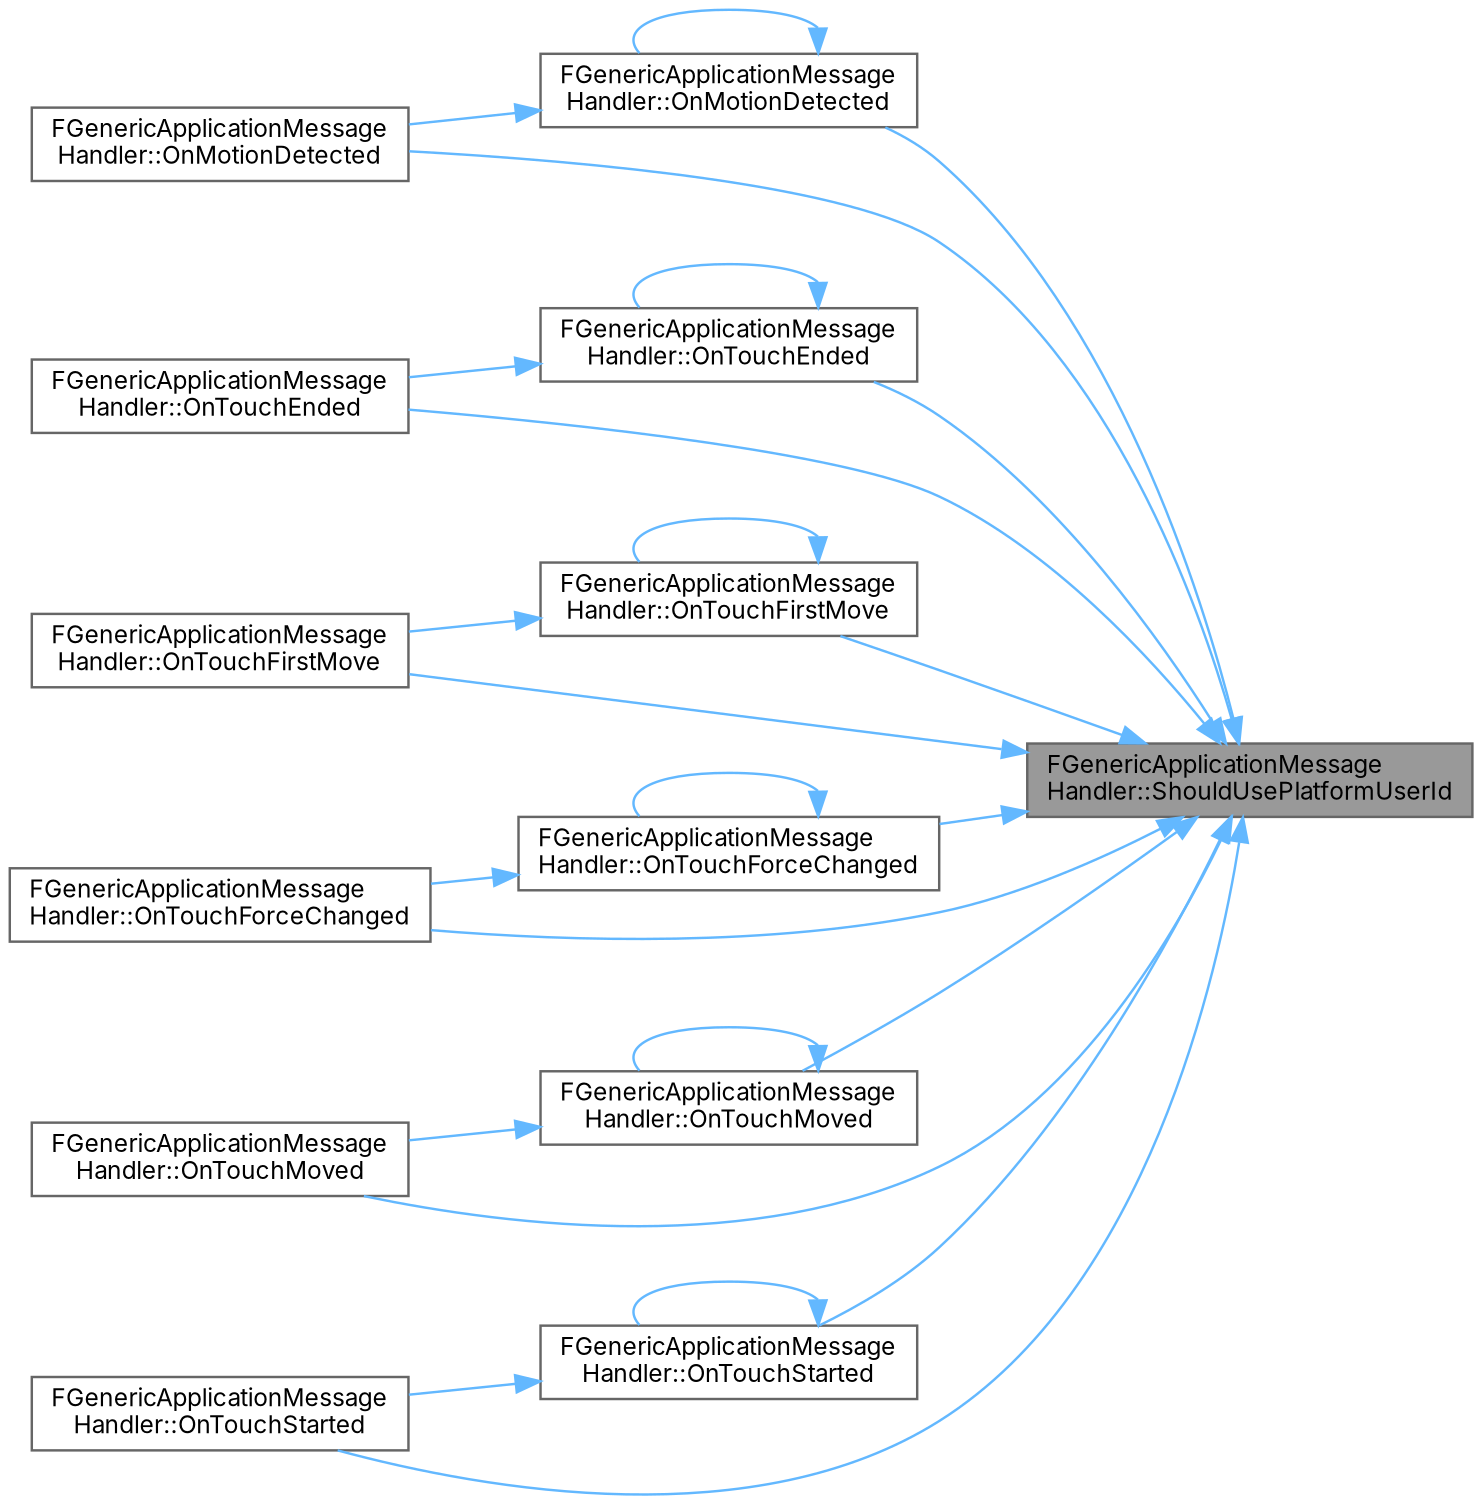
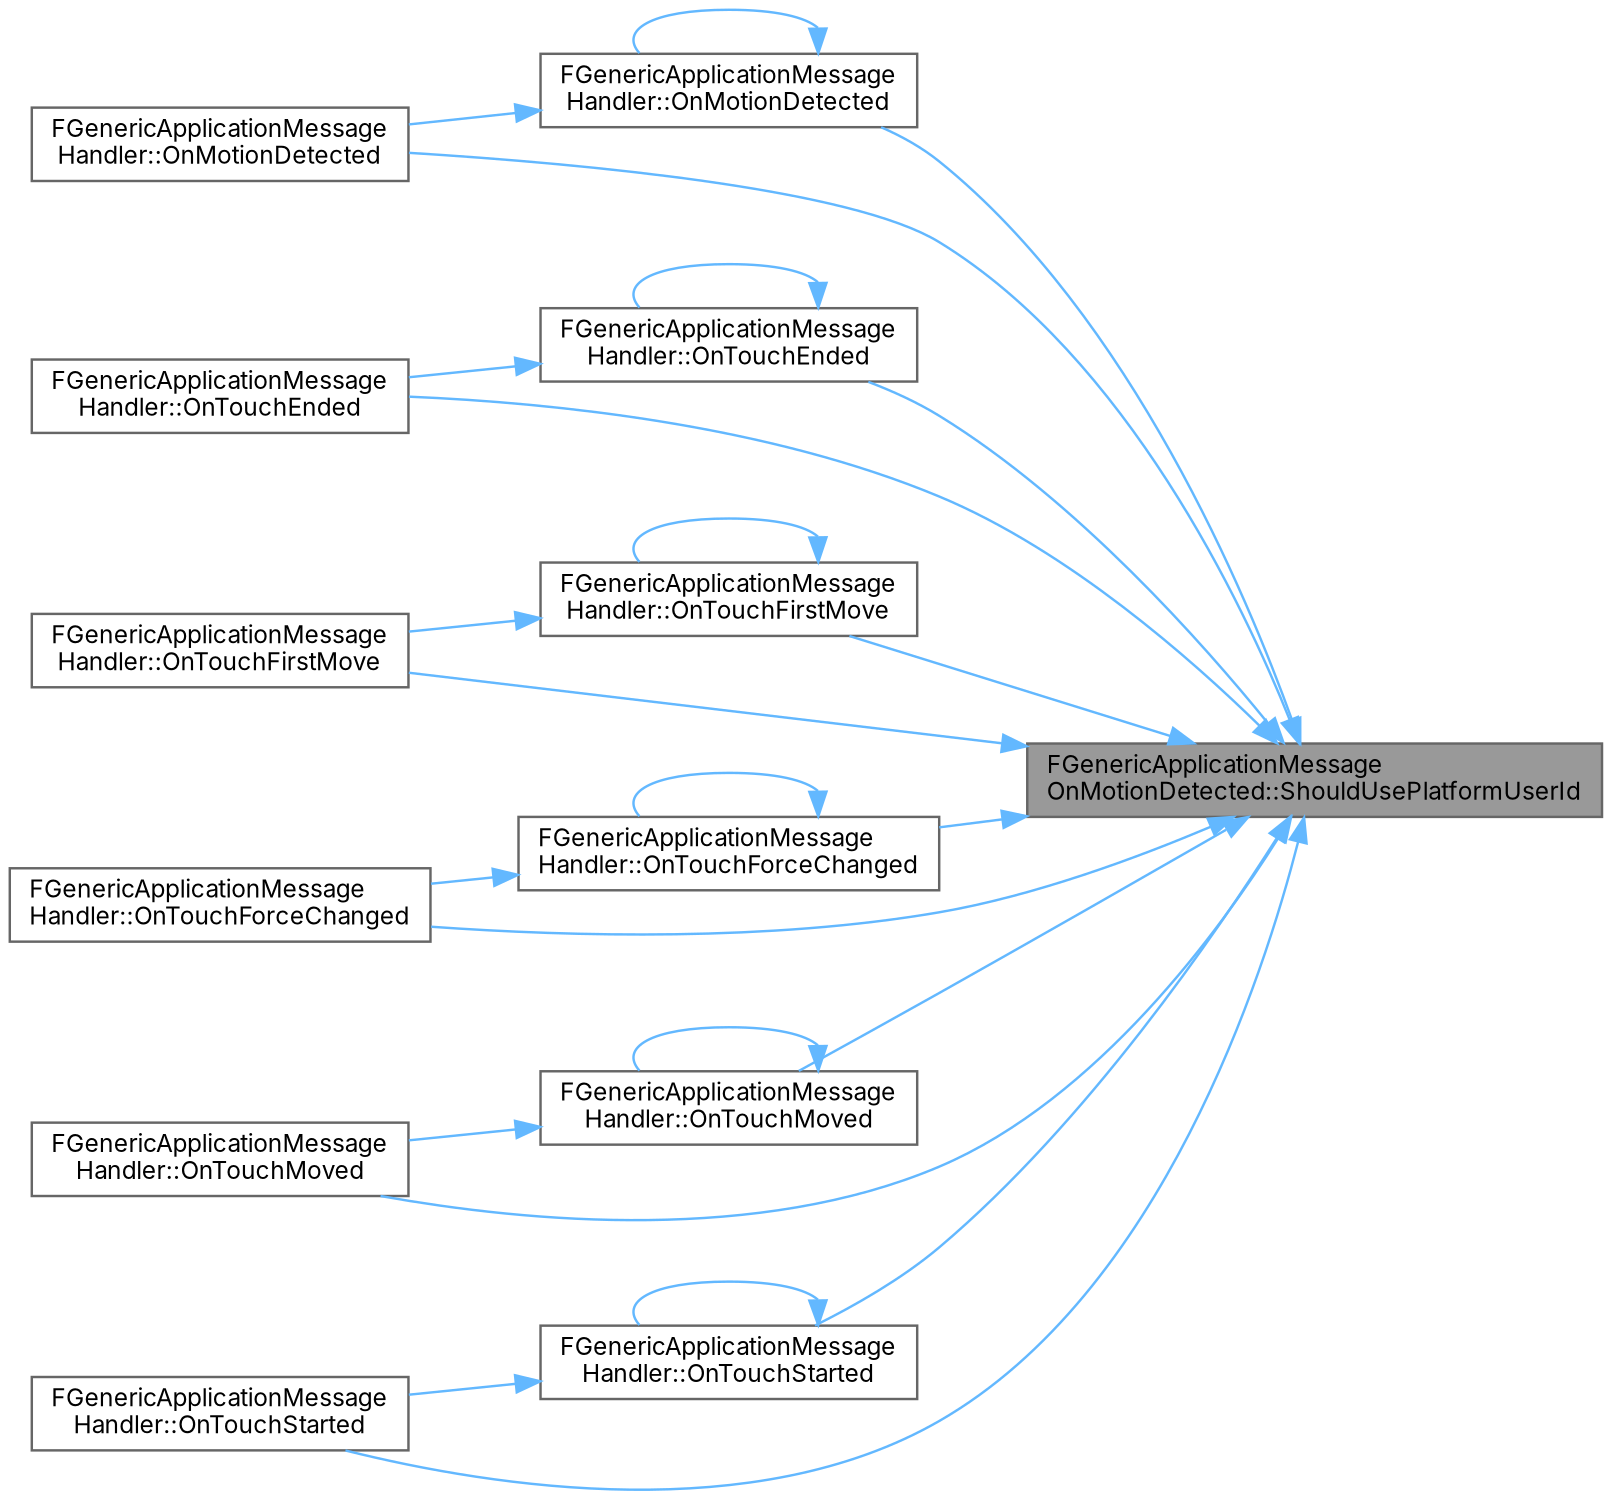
(1250, 780) -> (1315, 780)
